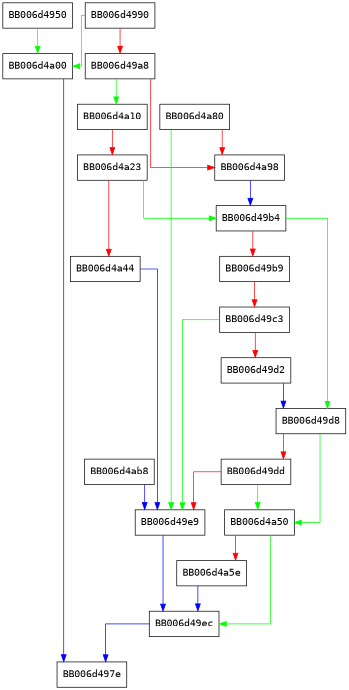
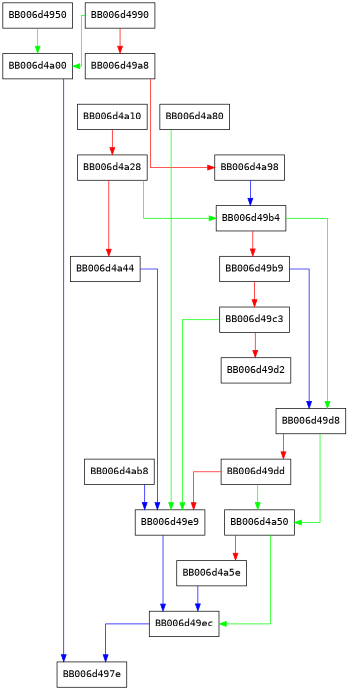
(116, 88) -> none
(222, 139) -> none
(112, 168) -> (112, 168)
(283, 392) -> (309, 325)
